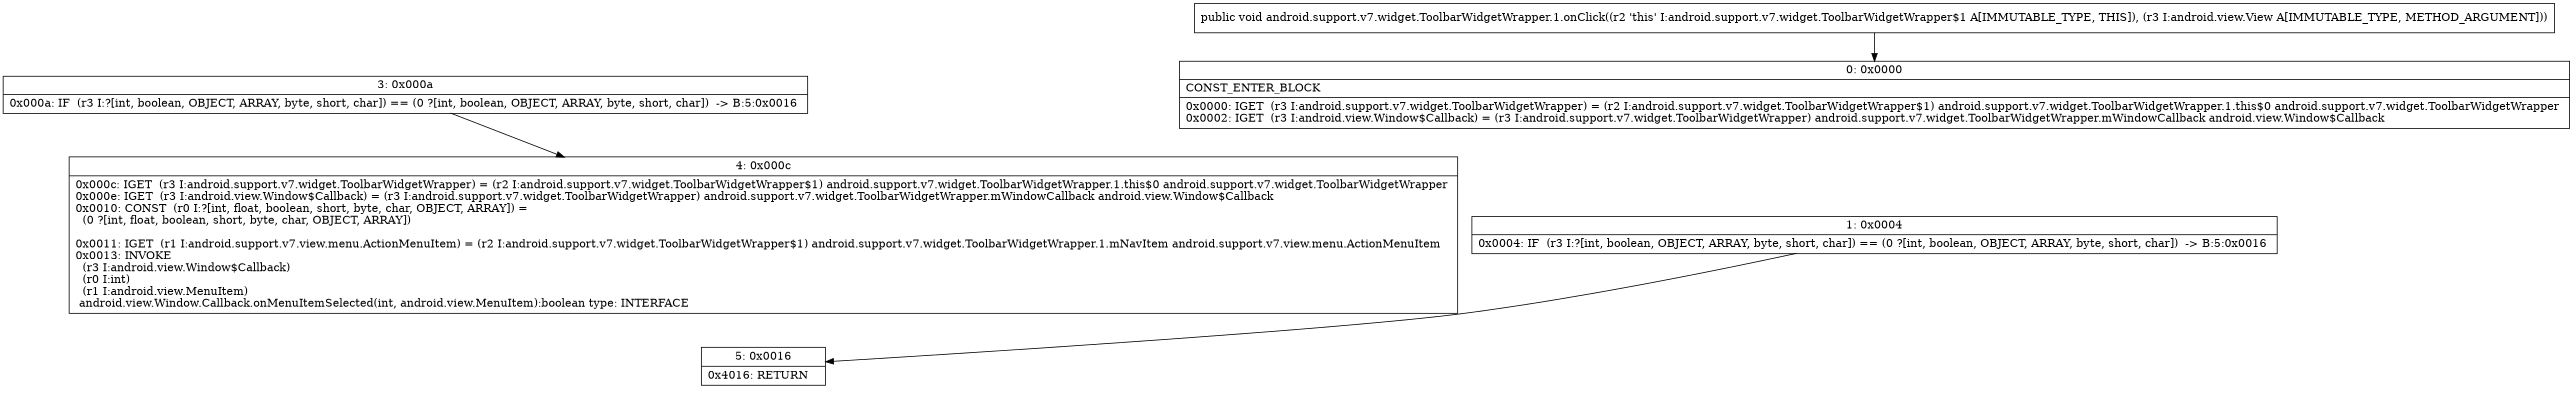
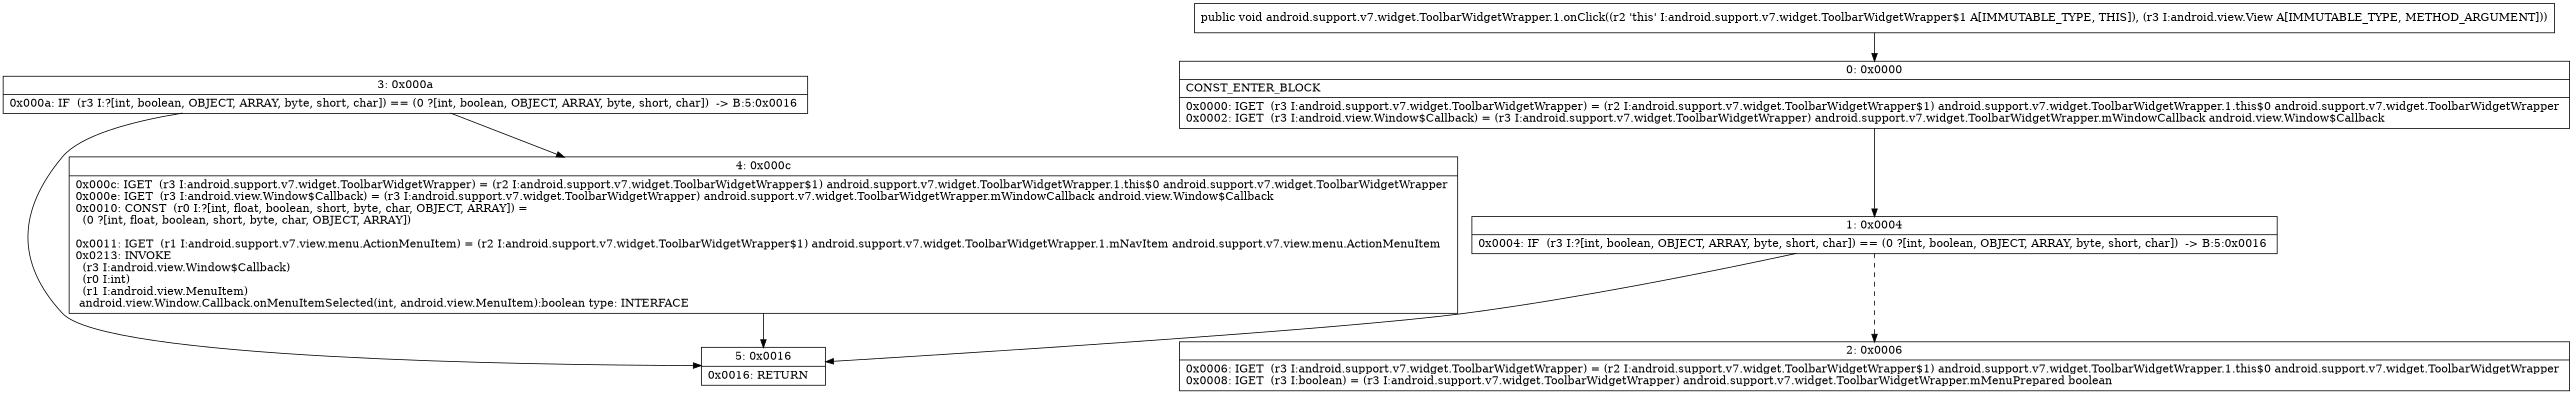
none -> (1875, 168)
(127, 256) -> (127, 256)
none -> (763, 326)
none -> (223, 348)
none -> (1875, 366)
(763, 375) -> (763, 375)
